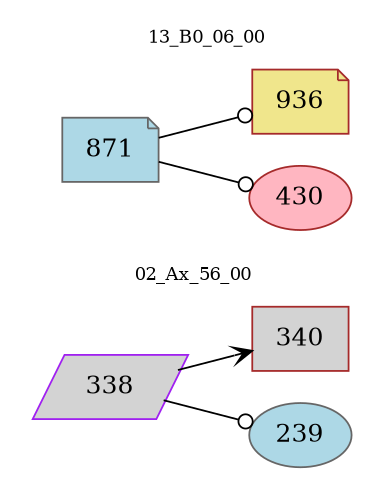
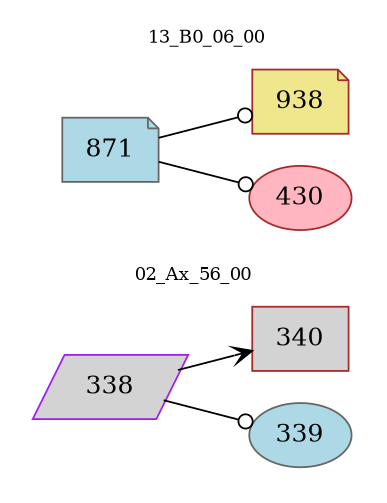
(300, 102) -> (300, 102)
(300, 435) -> (300, 435)
